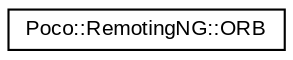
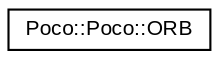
(147, 30) -> (109, 30)
